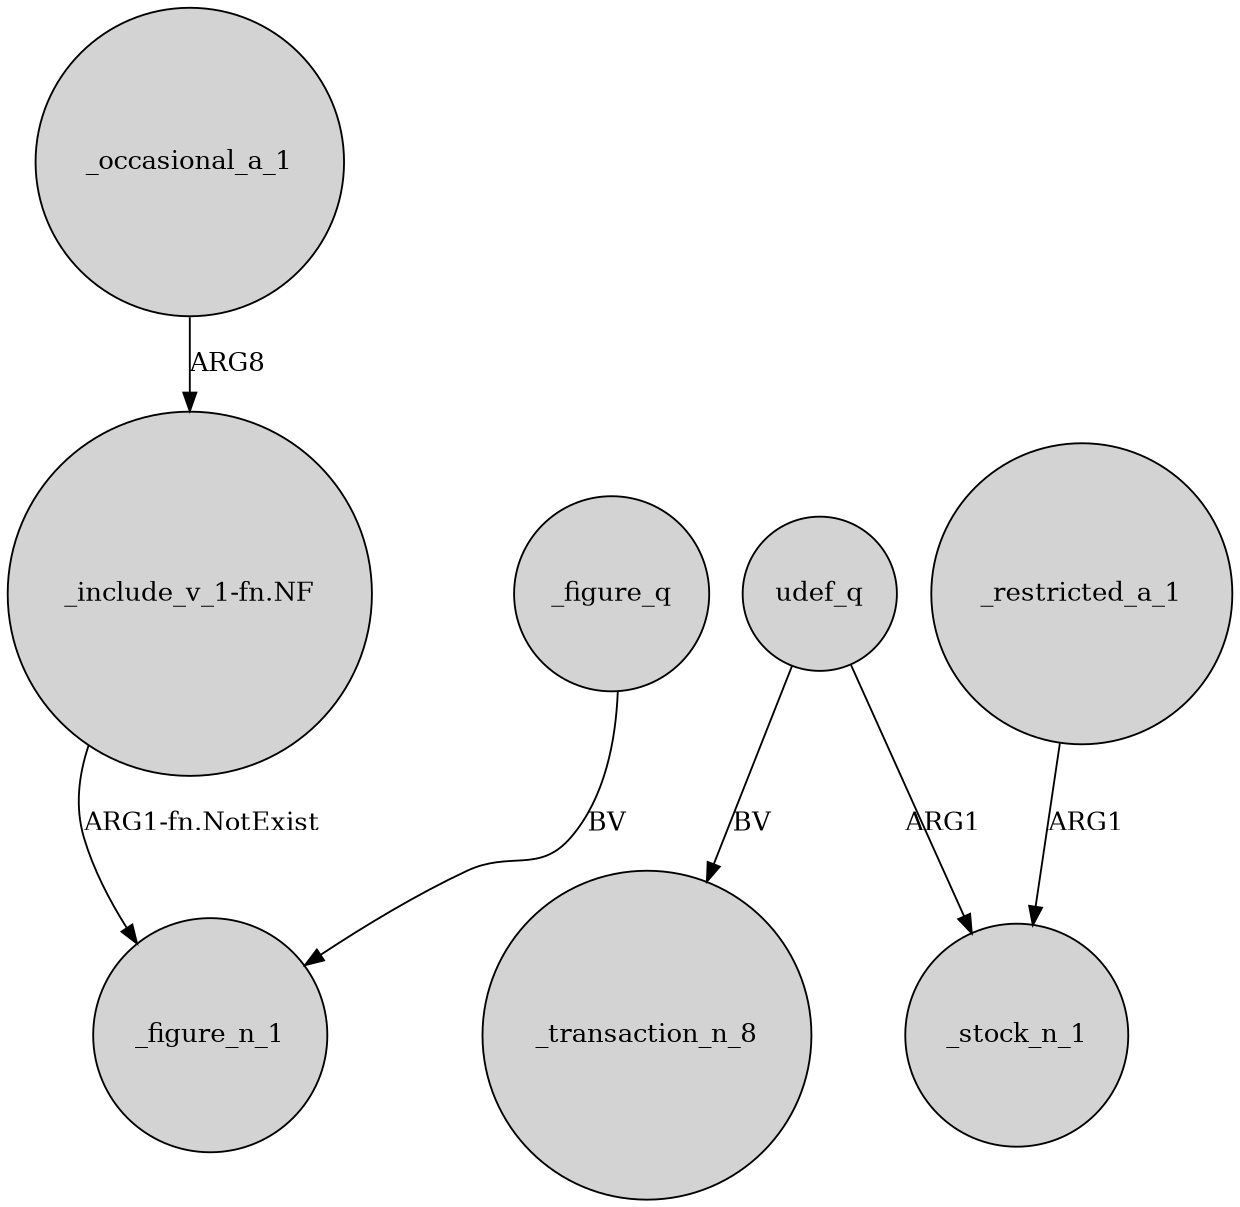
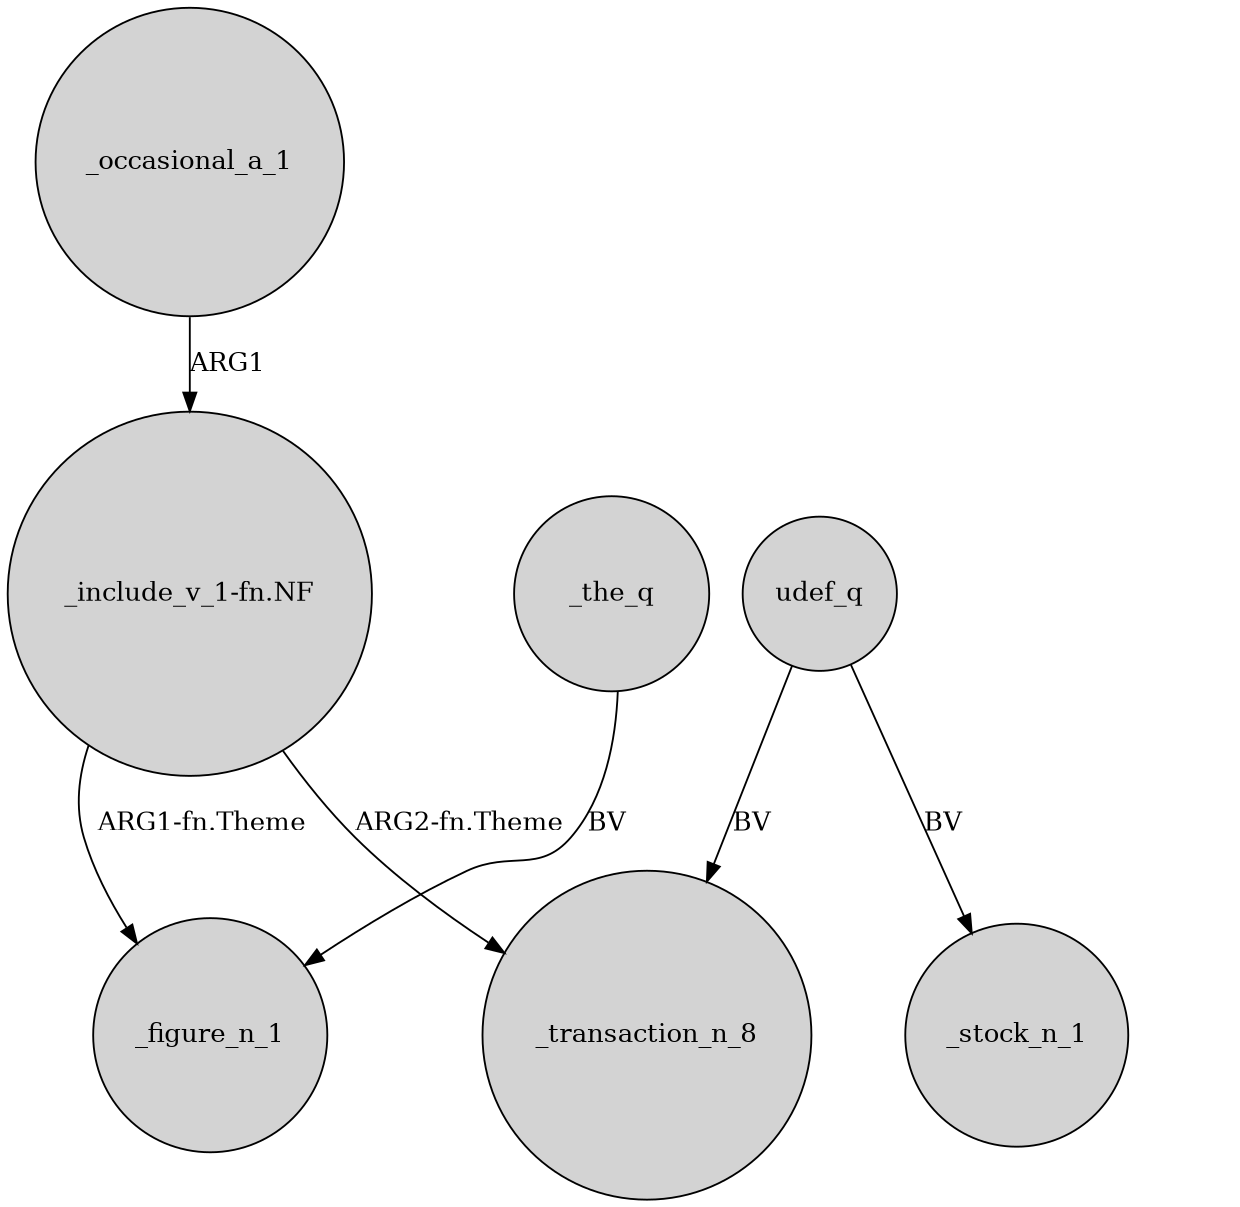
(228, 364) -> (228, 364)
(612, 594) -> (612, 594)
(1082, 594) -> none
(202, 824) -> (202, 824)
(943, 824) -> (943, 824)
none -> (376, 857)
